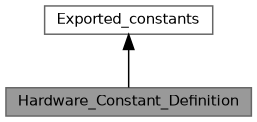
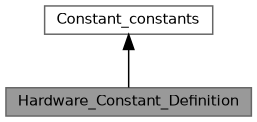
(129, 20) -> (129, 20)
